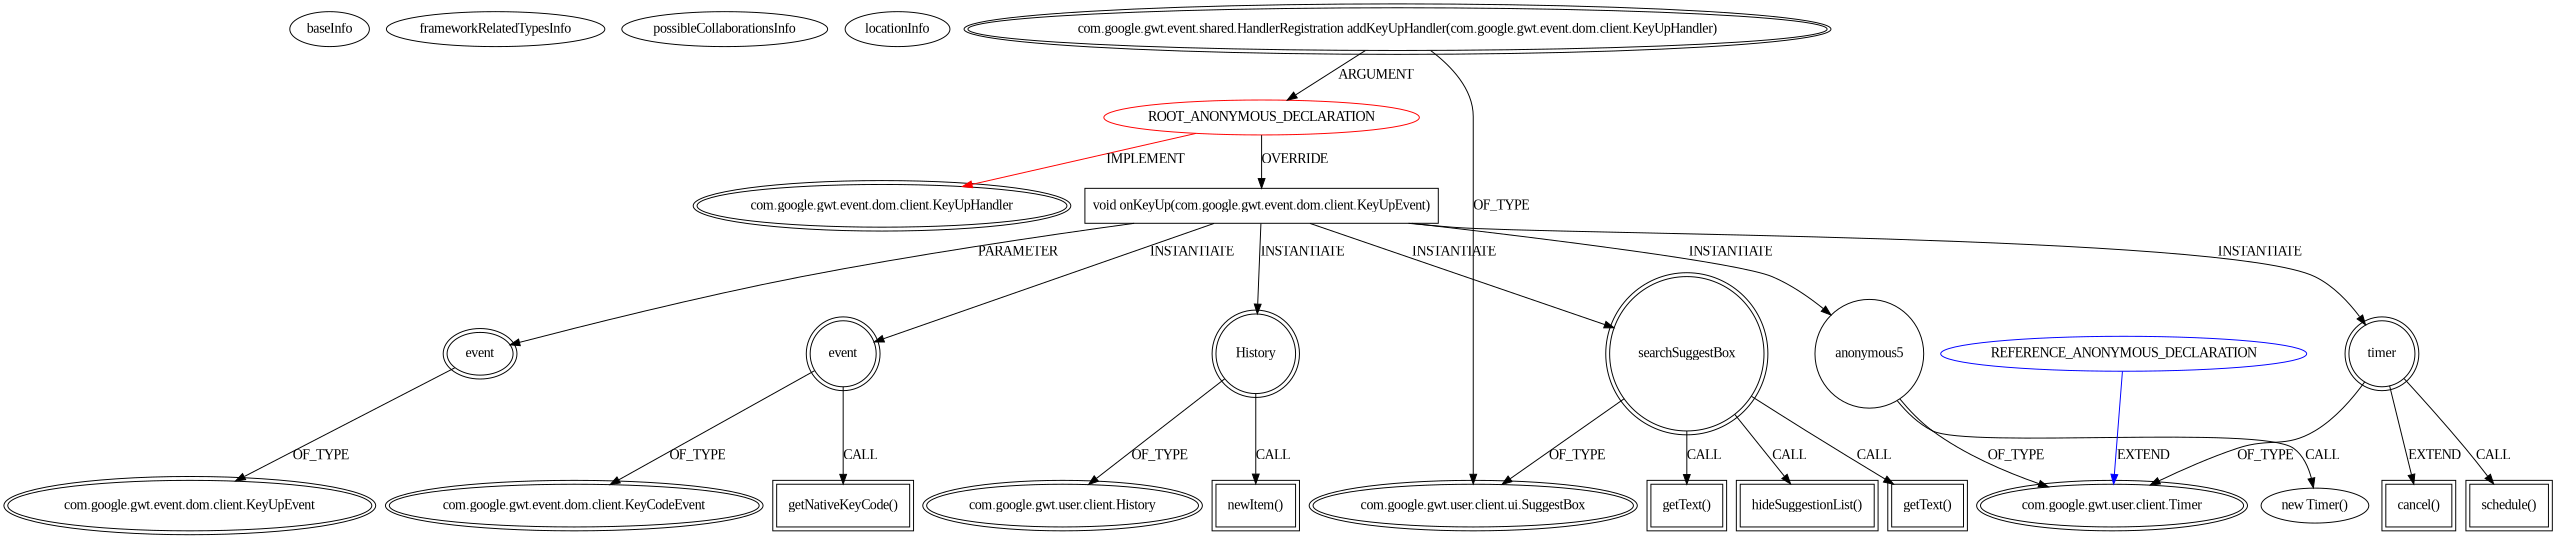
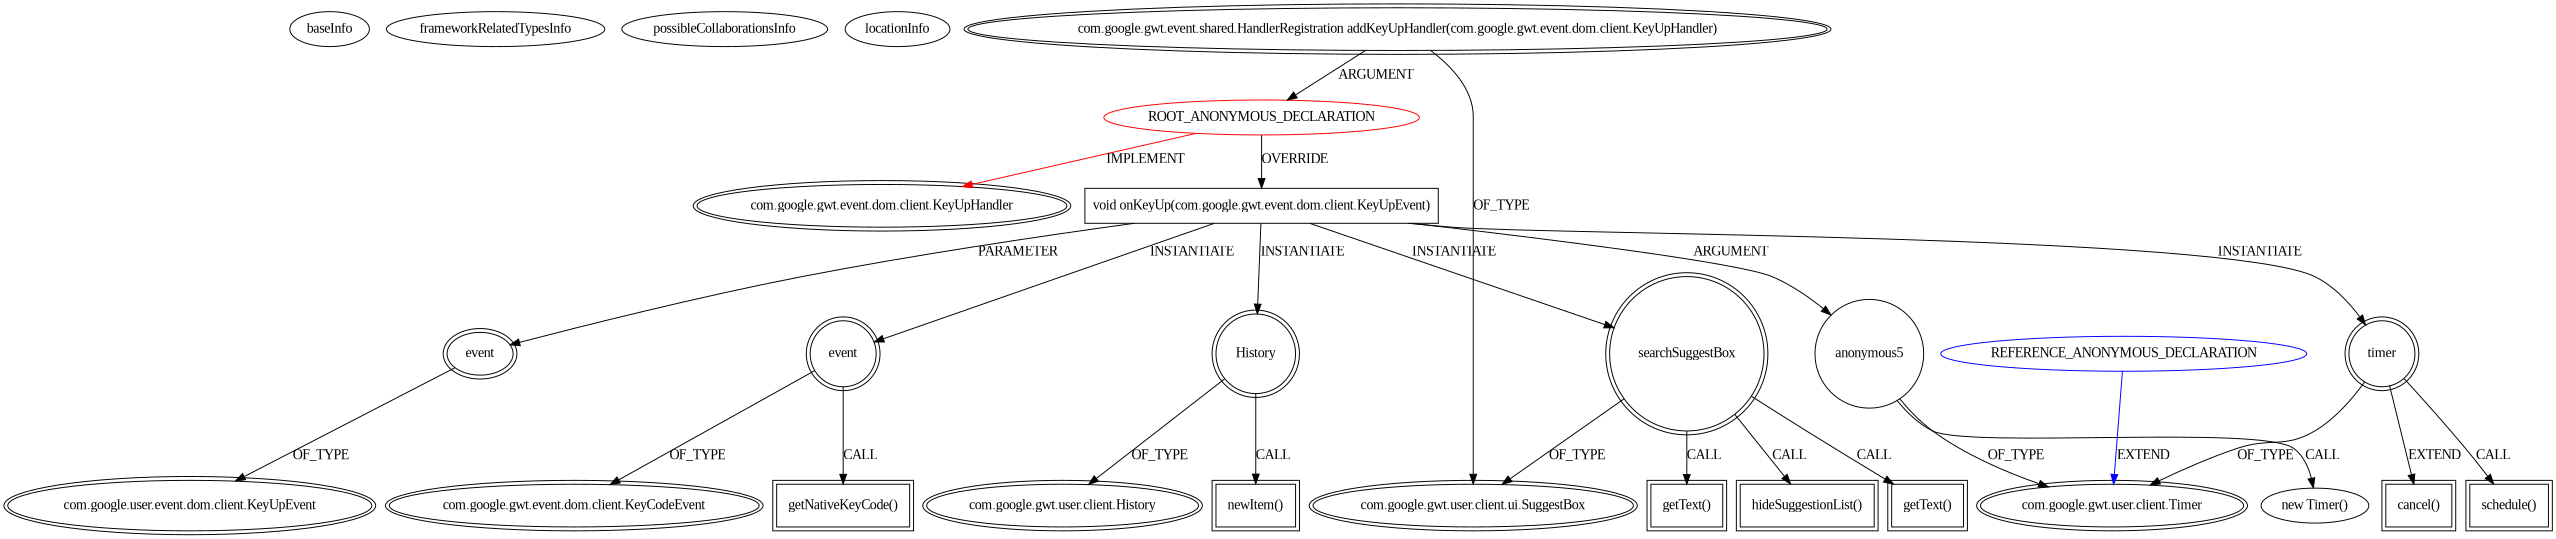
(1731, 252) -> (1731, 252)
(190, 506) -> (190, 506)
